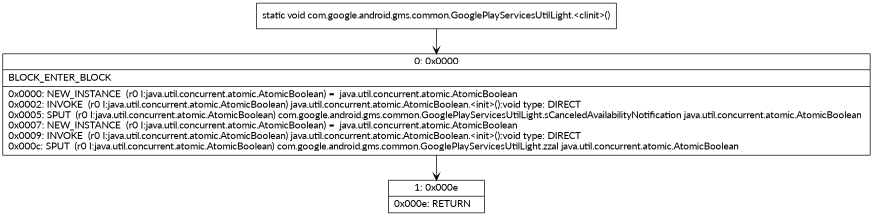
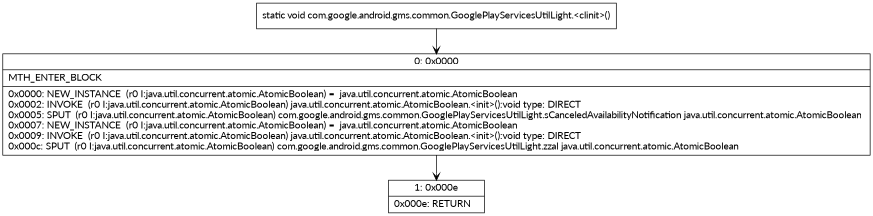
(60, 78) -> (55, 78)
